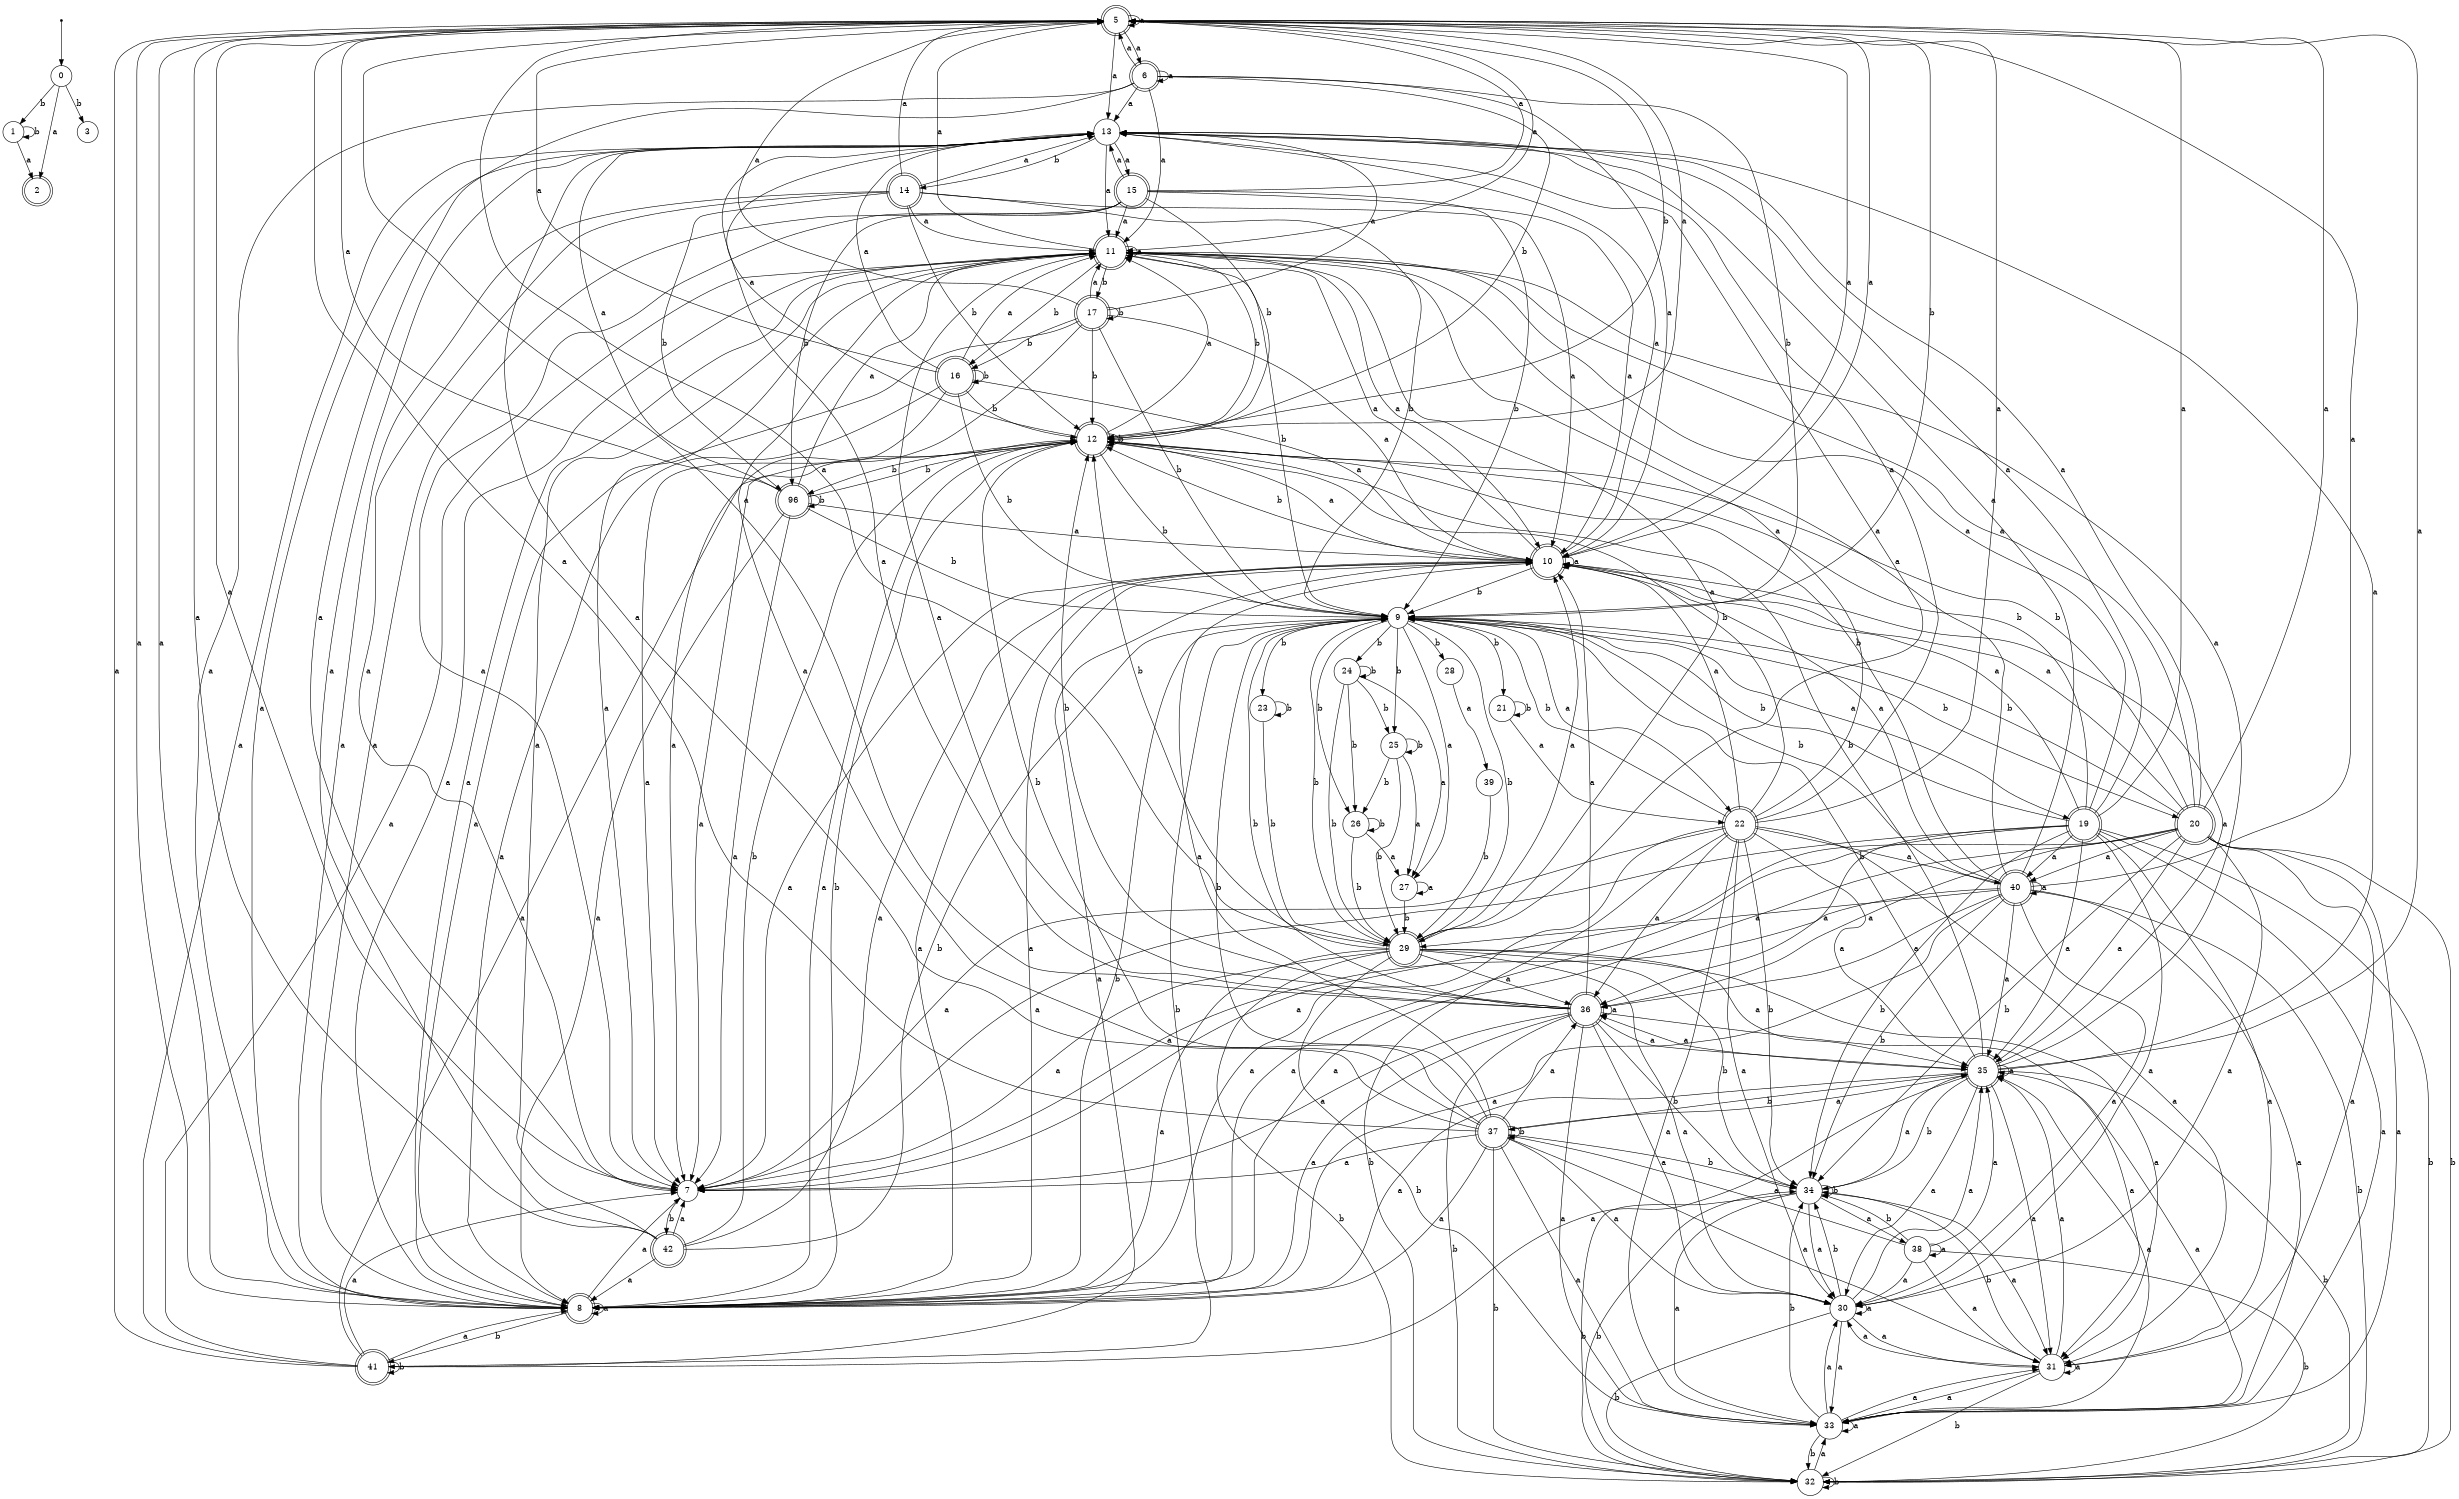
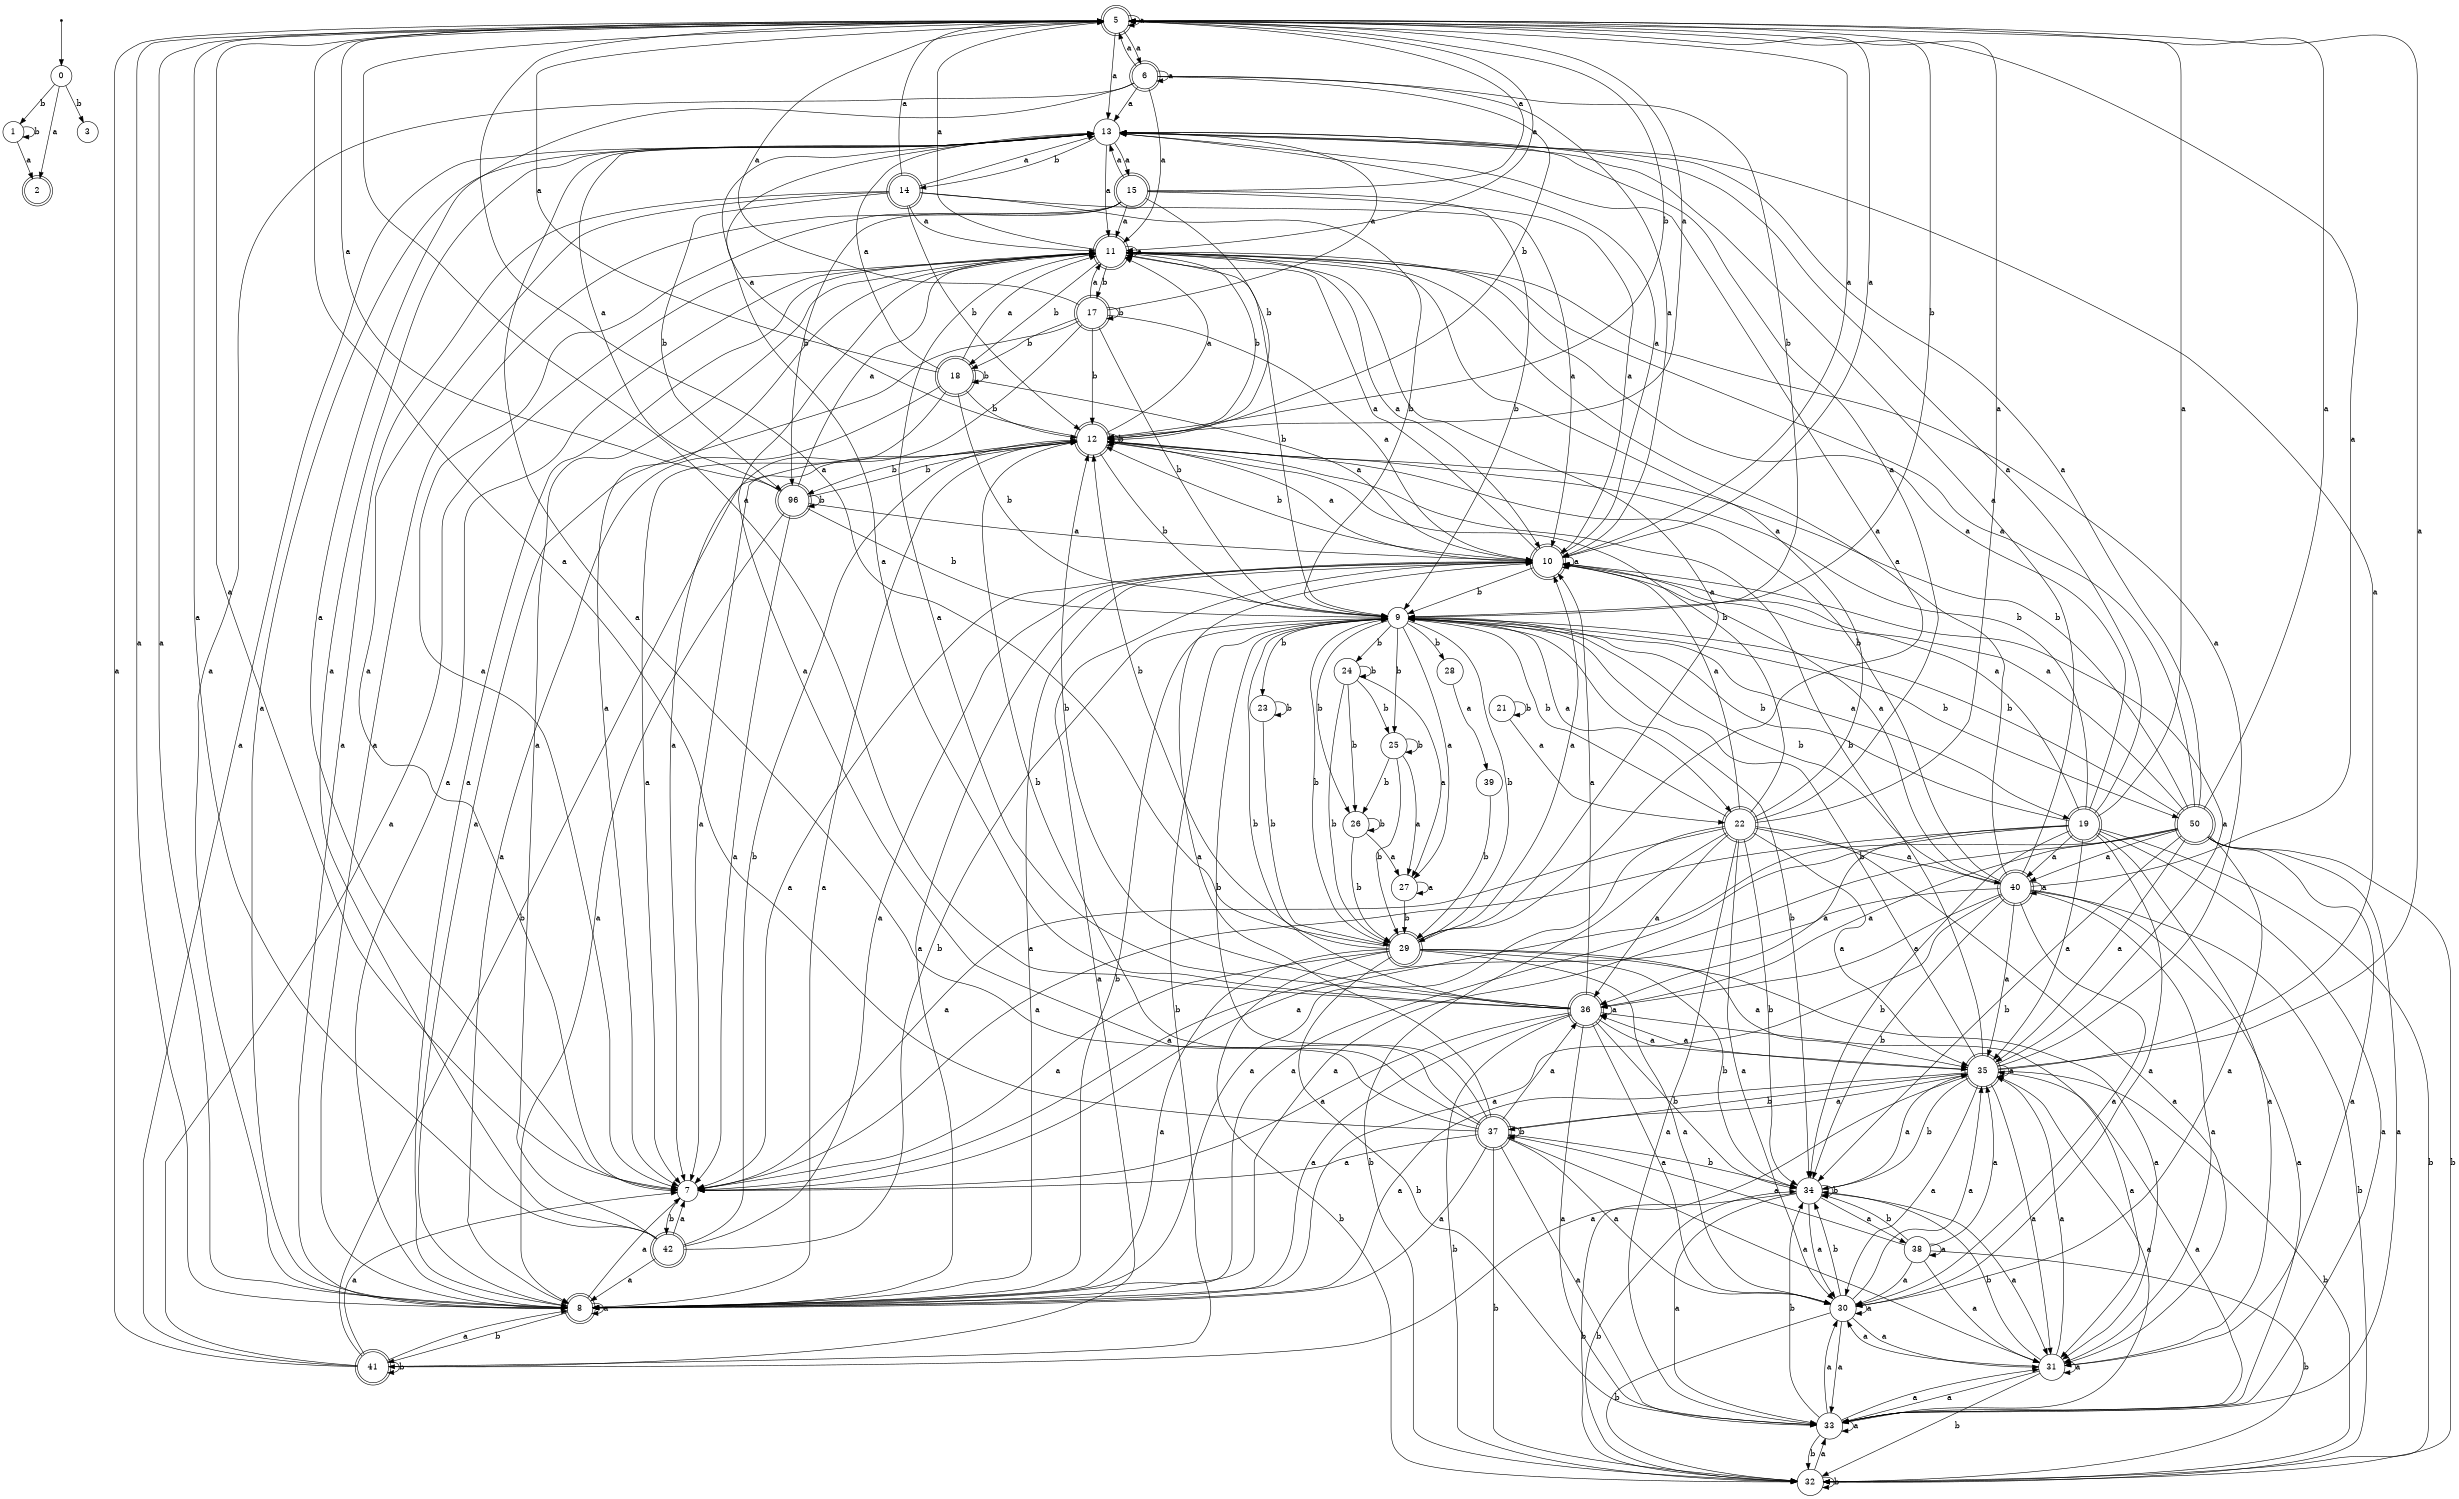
(955, 376) -> (955, 376)
(1482, 635) -> (1744, 790)
(2195, 824) -> (2195, 824)
(523, 918) -> (523, 918)
(1713, 919) -> (2205, 1111)
(831, 932) -> none
(1485, 976) -> none
